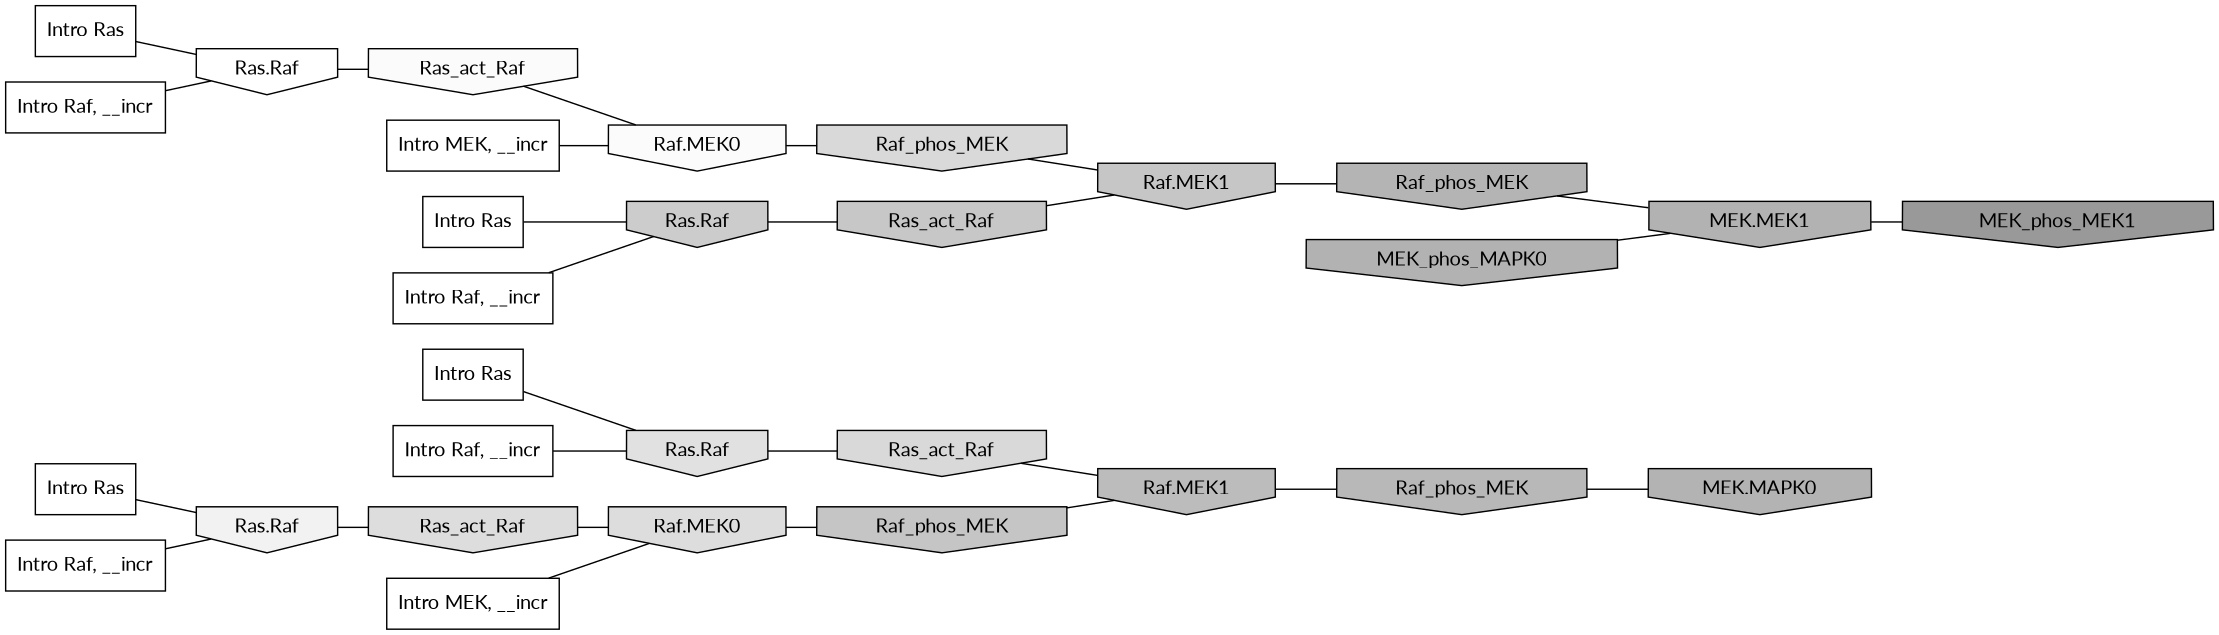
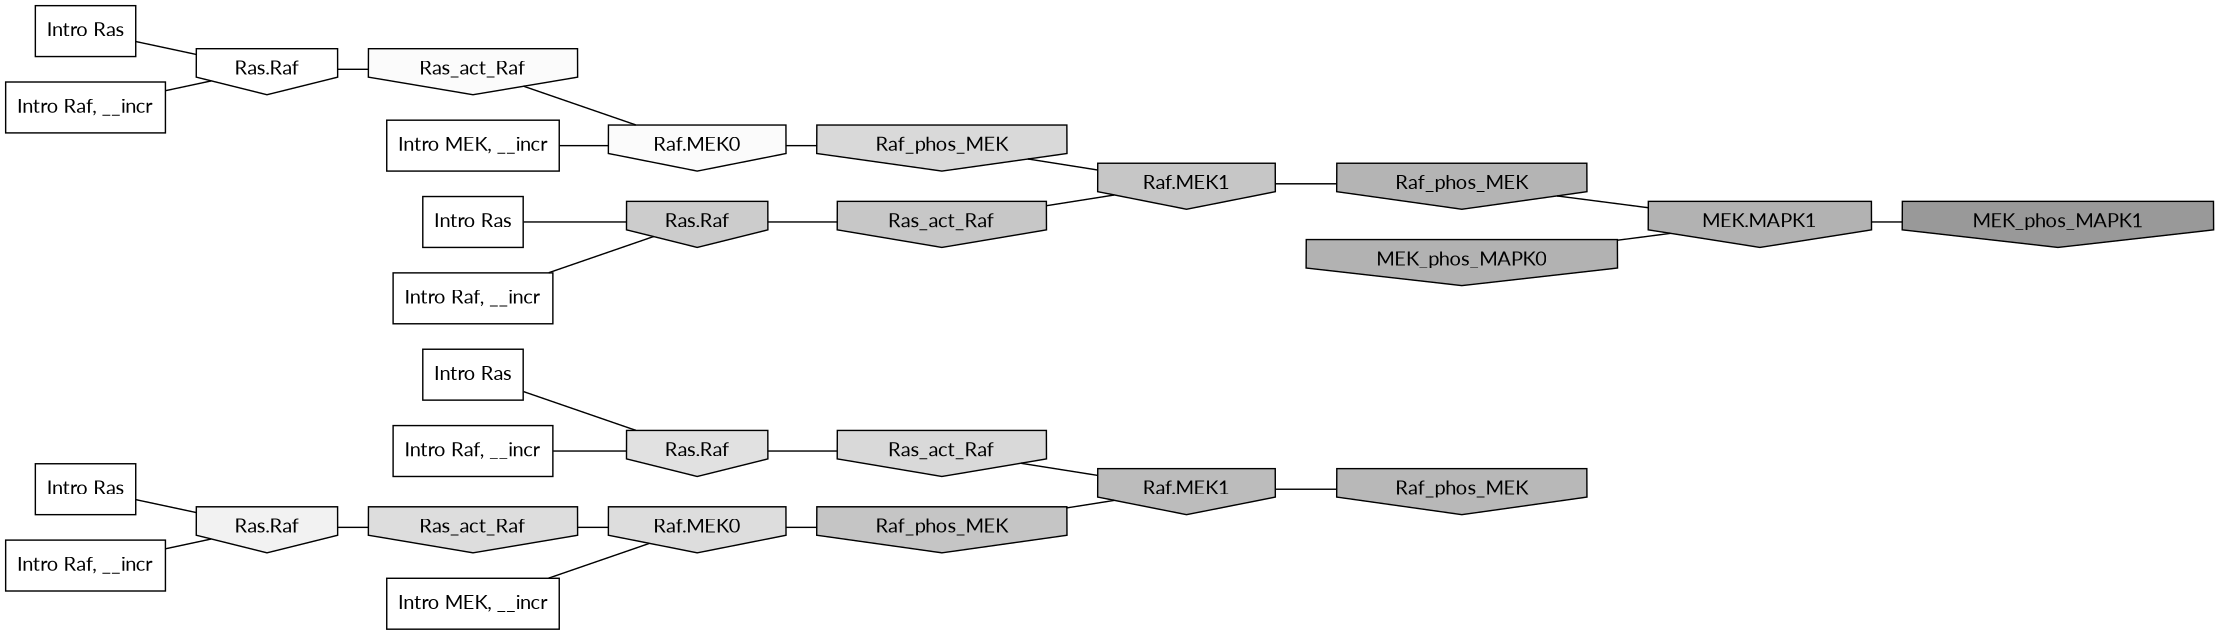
(1760, 222) -> (1760, 222)
(2058, 222) -> (2058, 222)
(1760, 489) -> none
